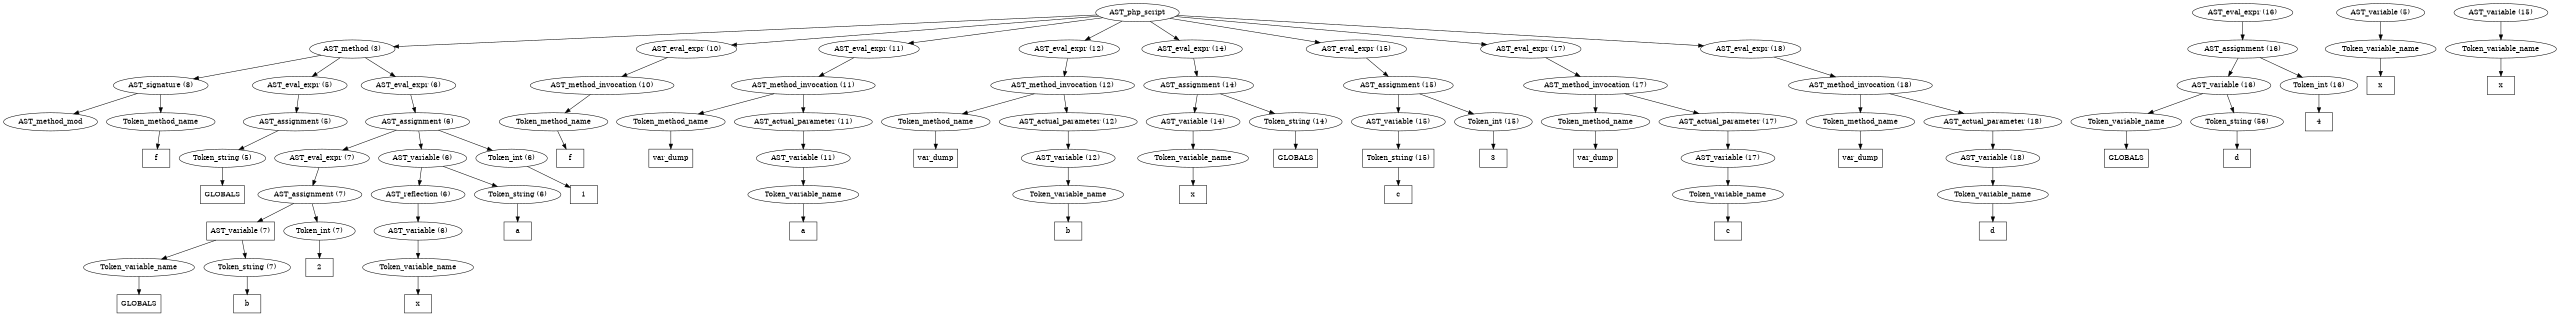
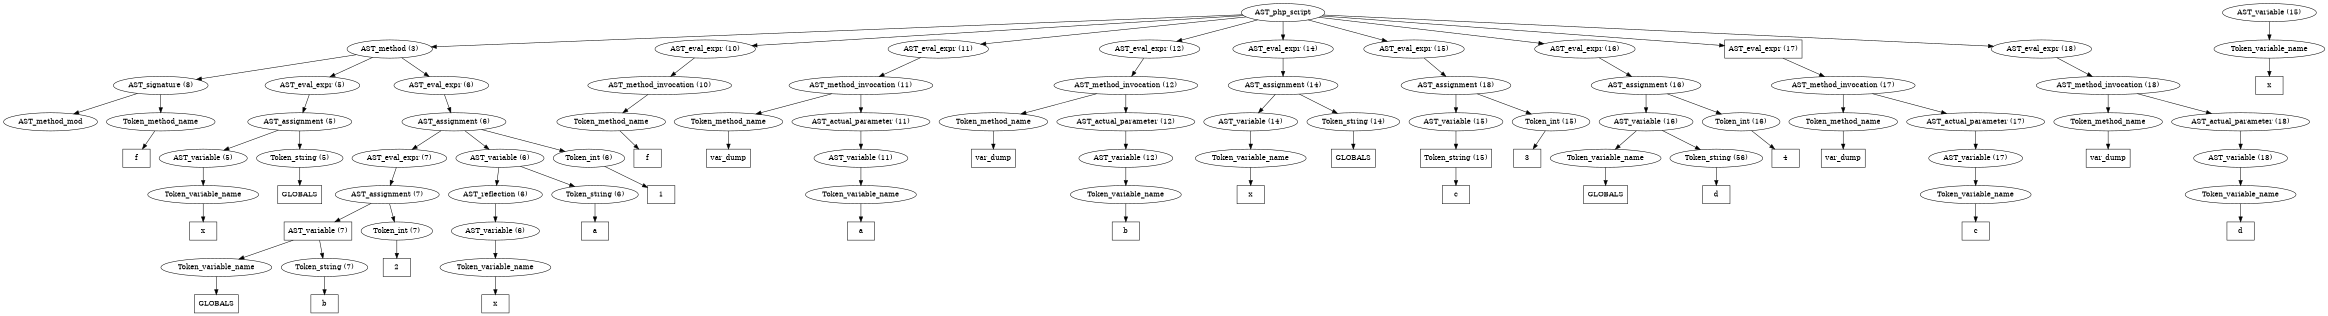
none -> (1429, 30)
(1531, 49) -> (1763, 49)
(1398, 85) -> (1456, 85)
none -> (254, 139)
